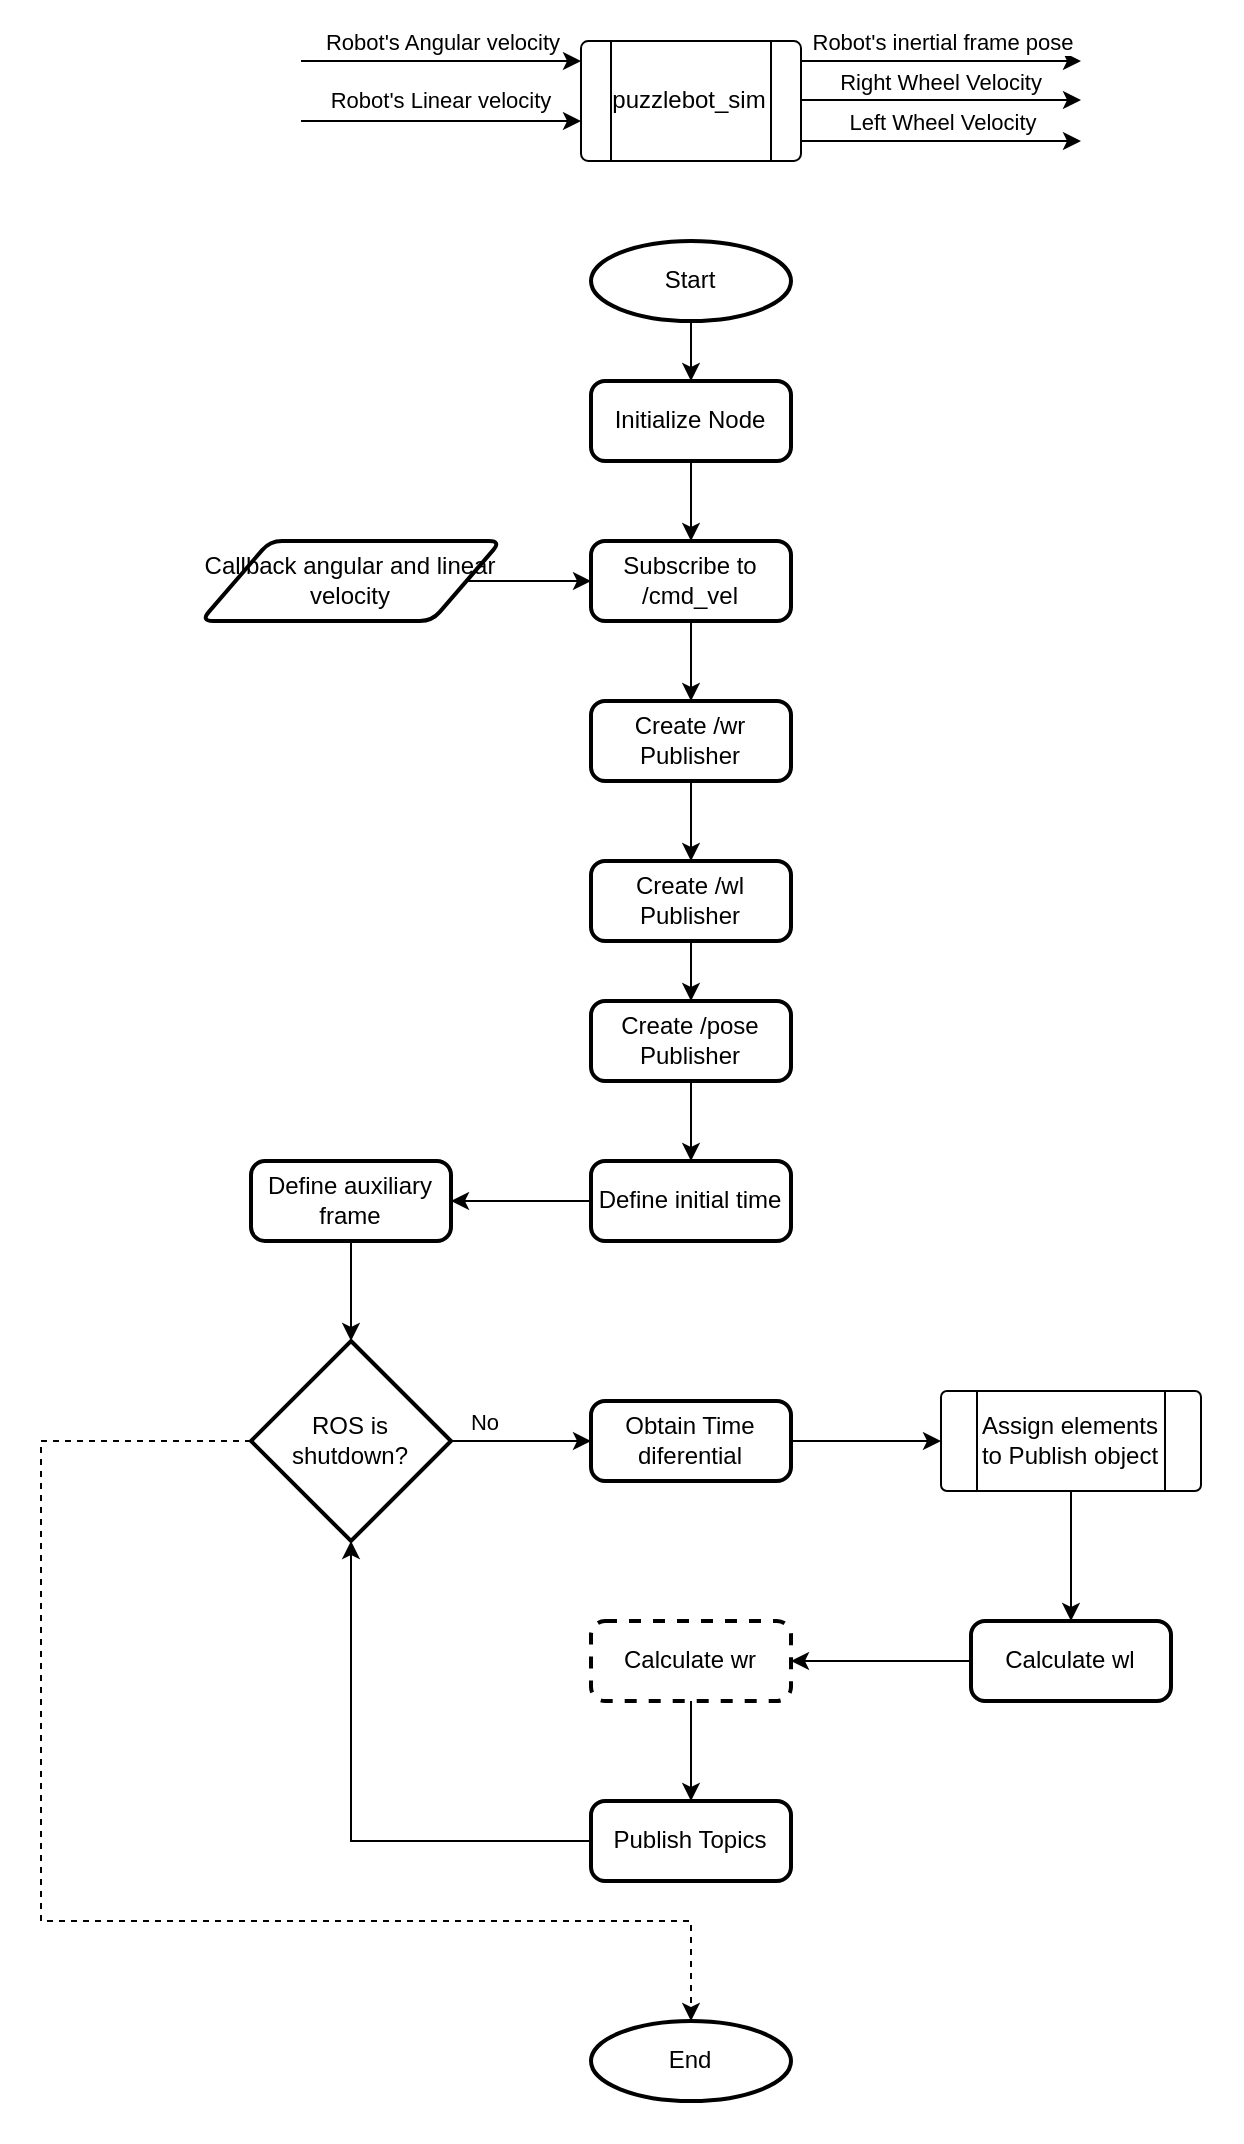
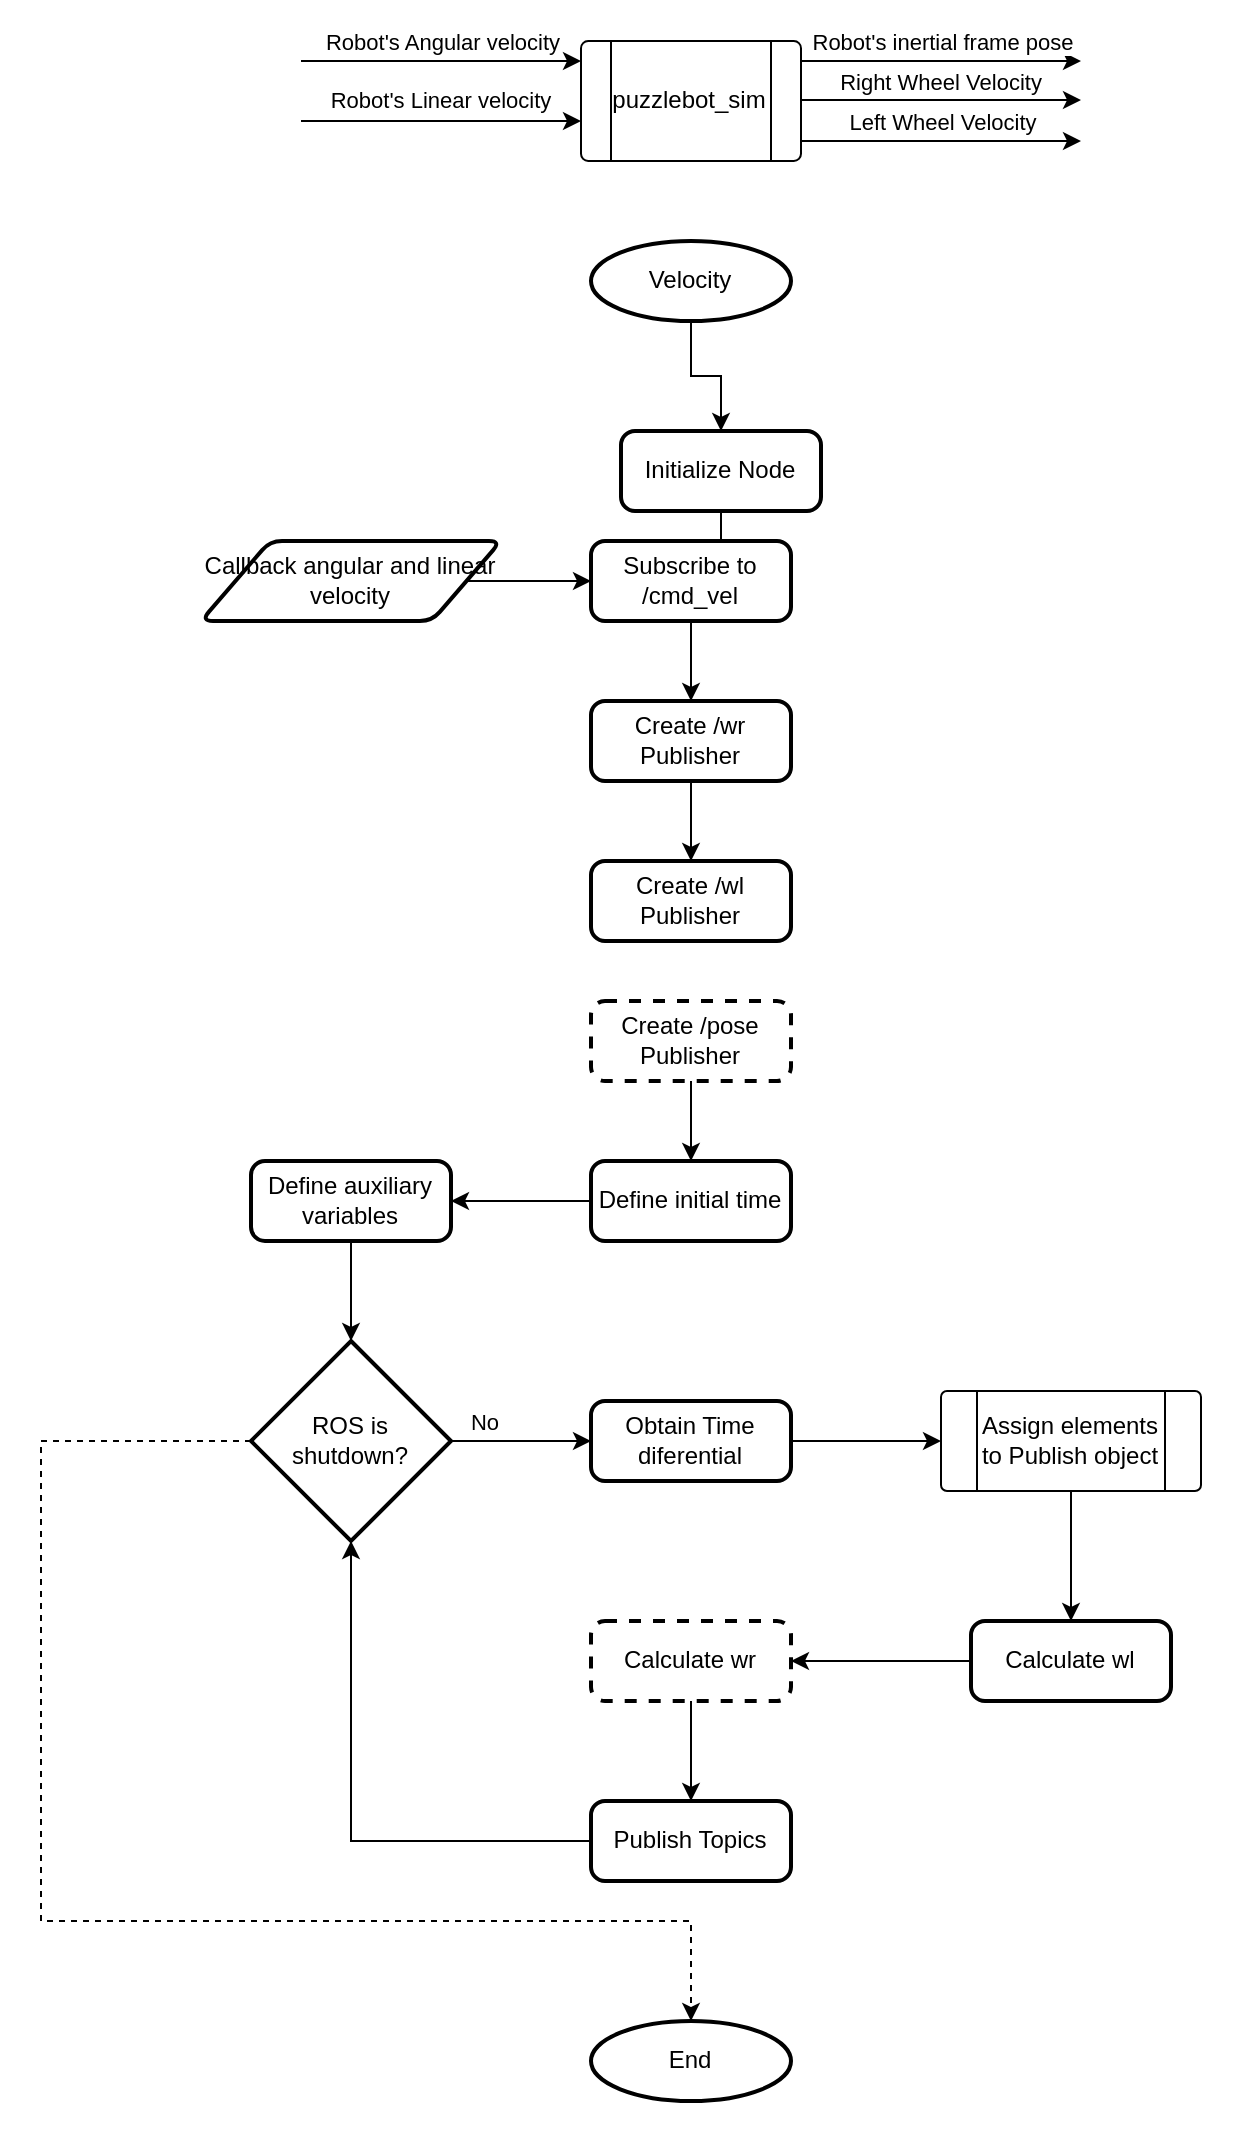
(691, 281) -> (691, 281)
(691, 421) -> (721, 471)
(691, 978) -> none
(691, 1041) -> (691, 1041)
(351, 1201) -> (351, 1201)
